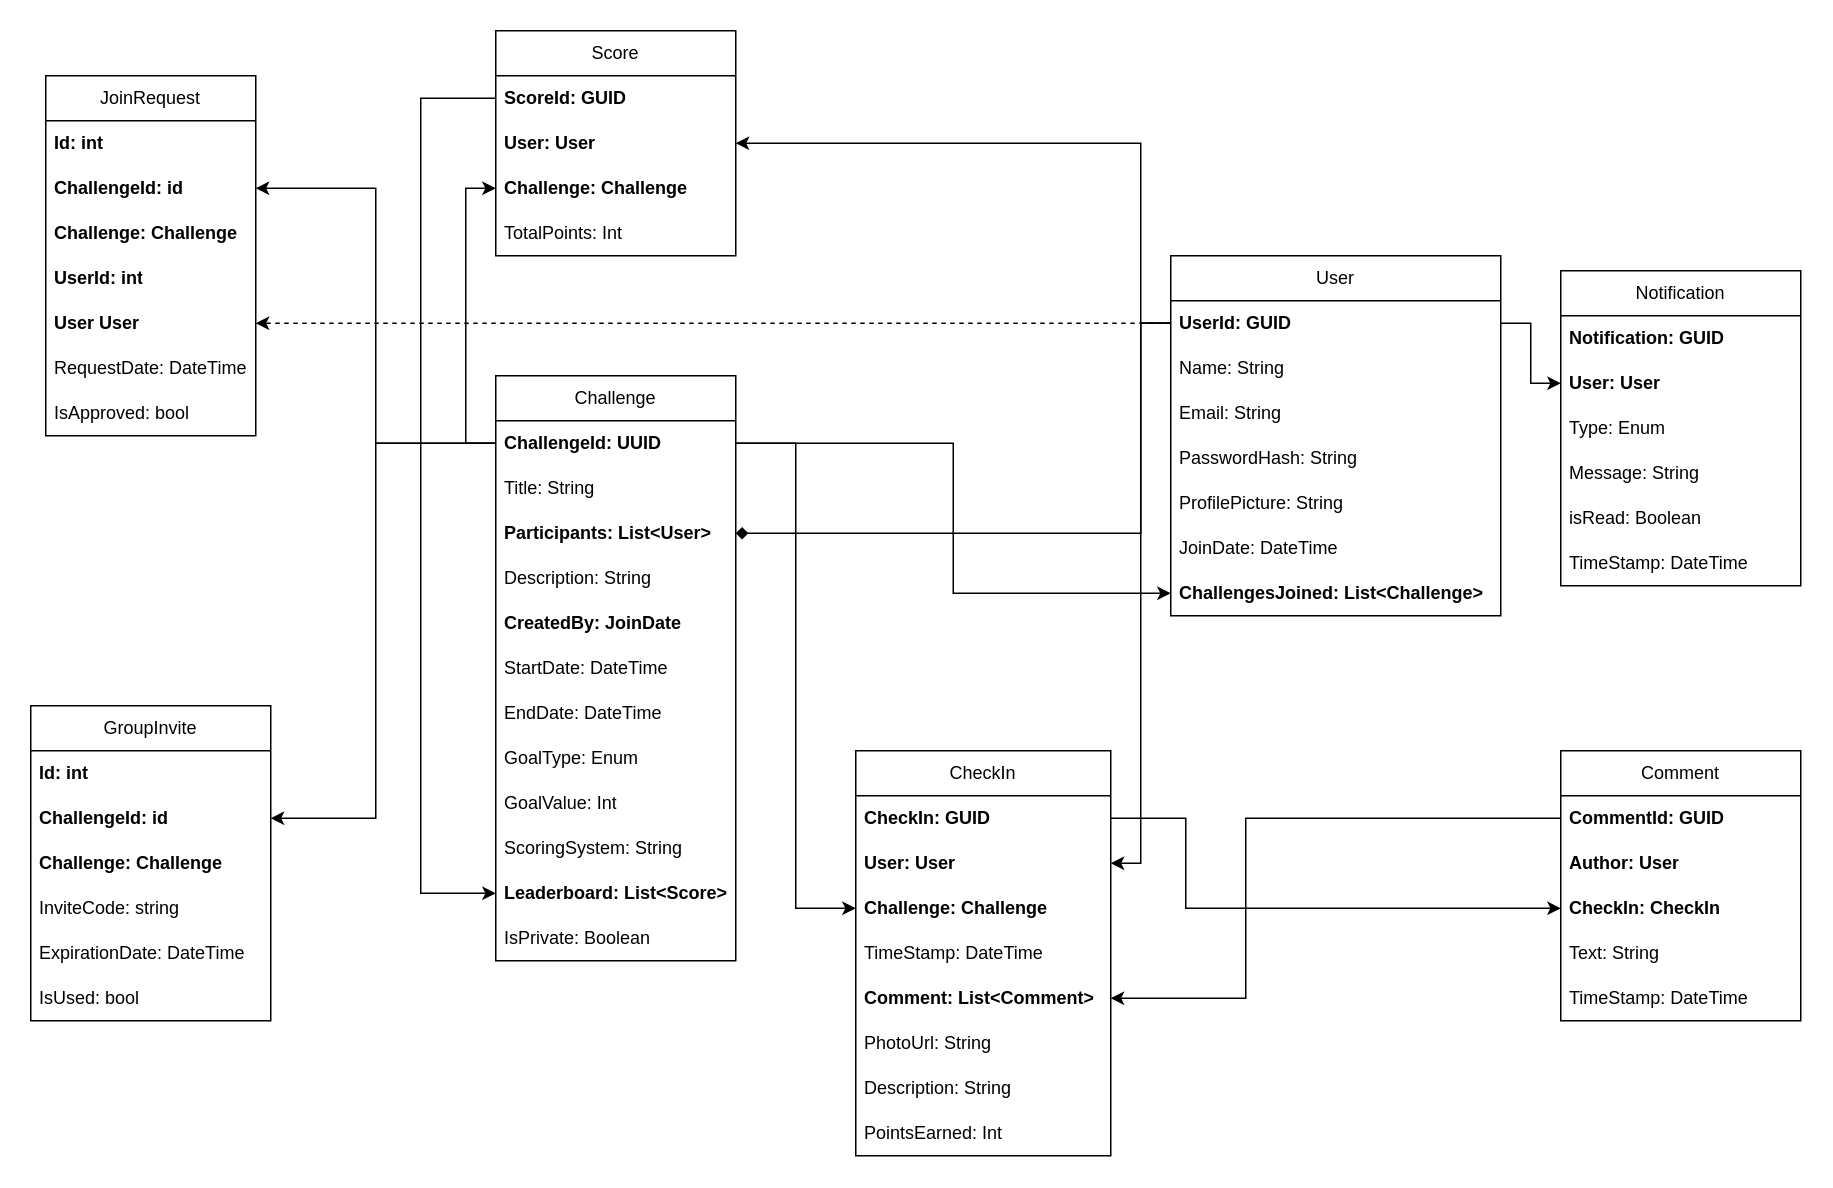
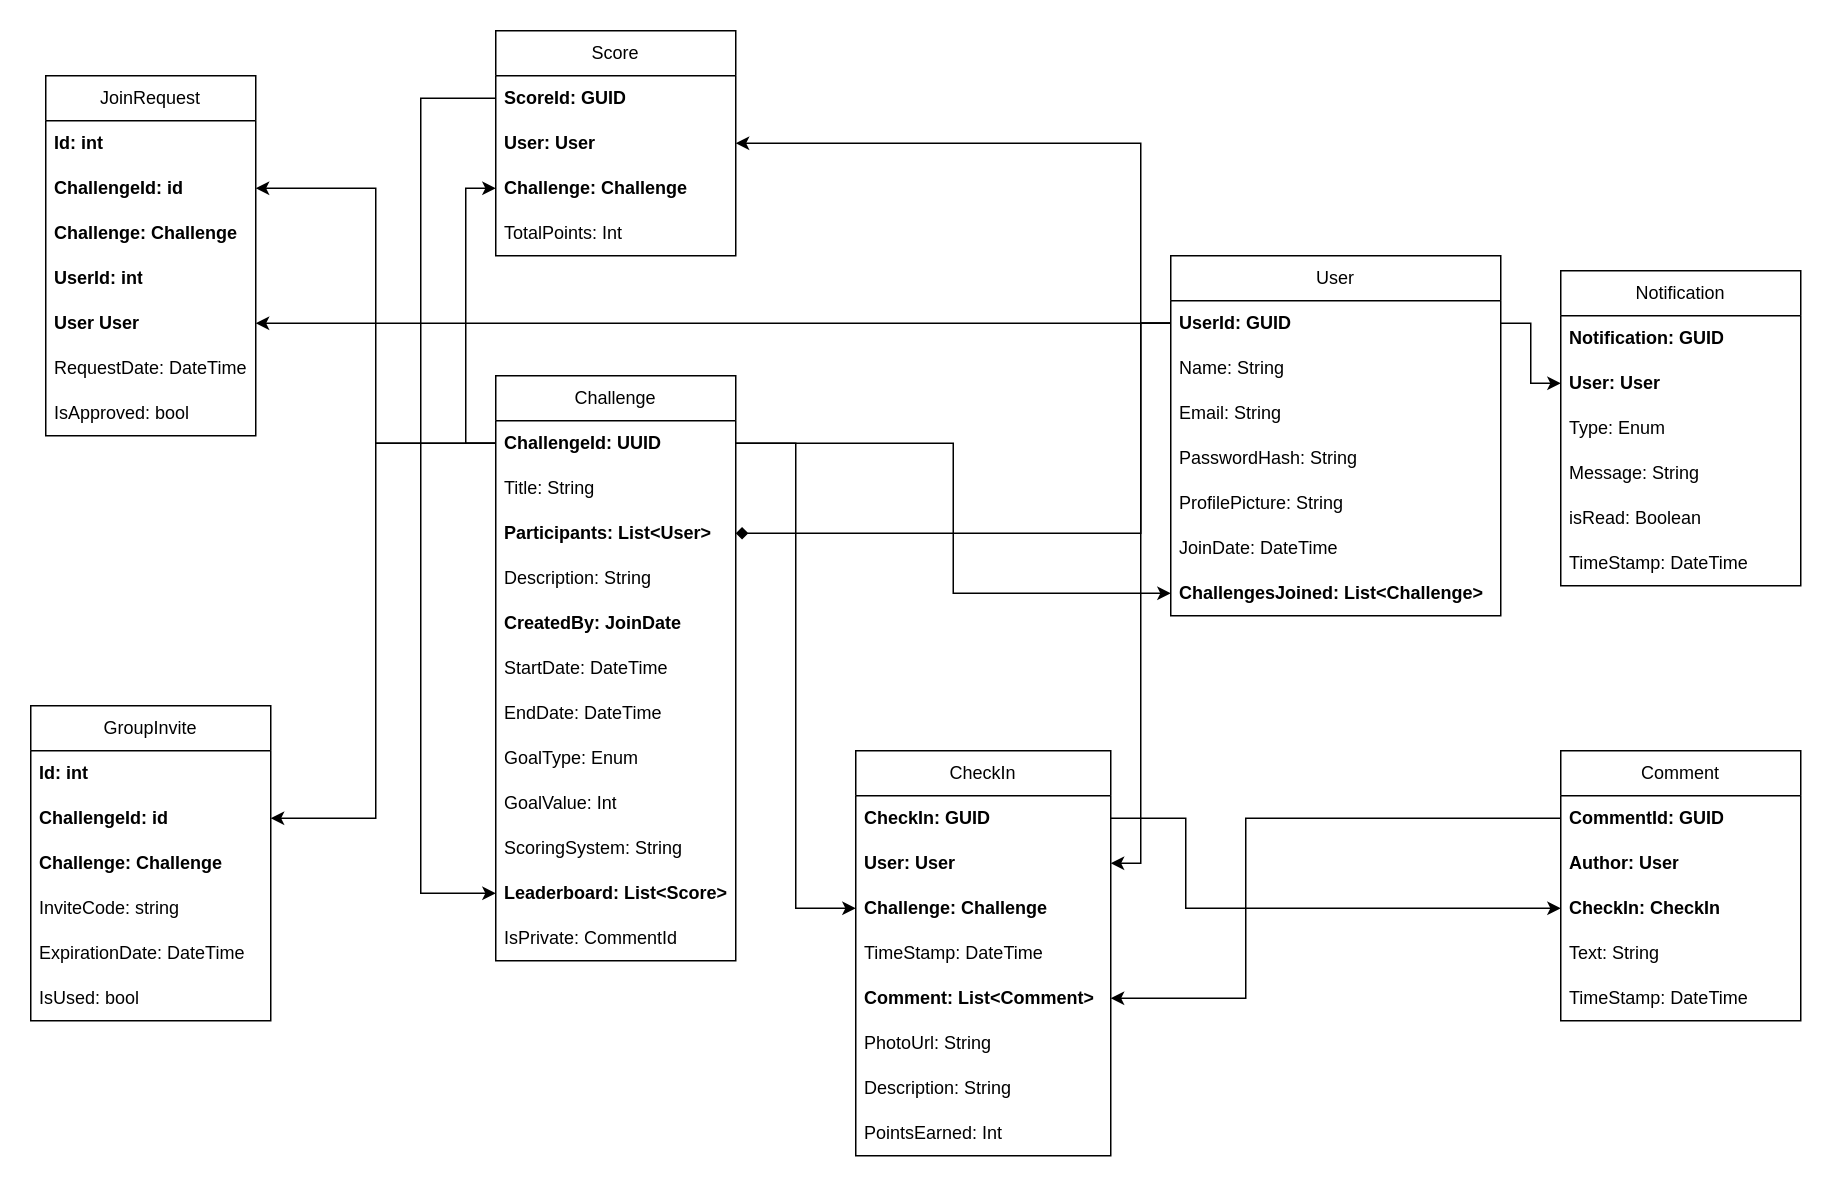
(704, 323) -> (704, 323)
(586, 938) -> (599, 938)
